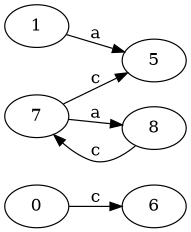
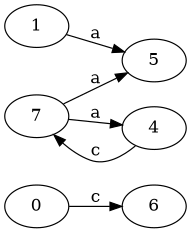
(95, 79) -> (95, 79)
(154, 128) -> (154, 128)
